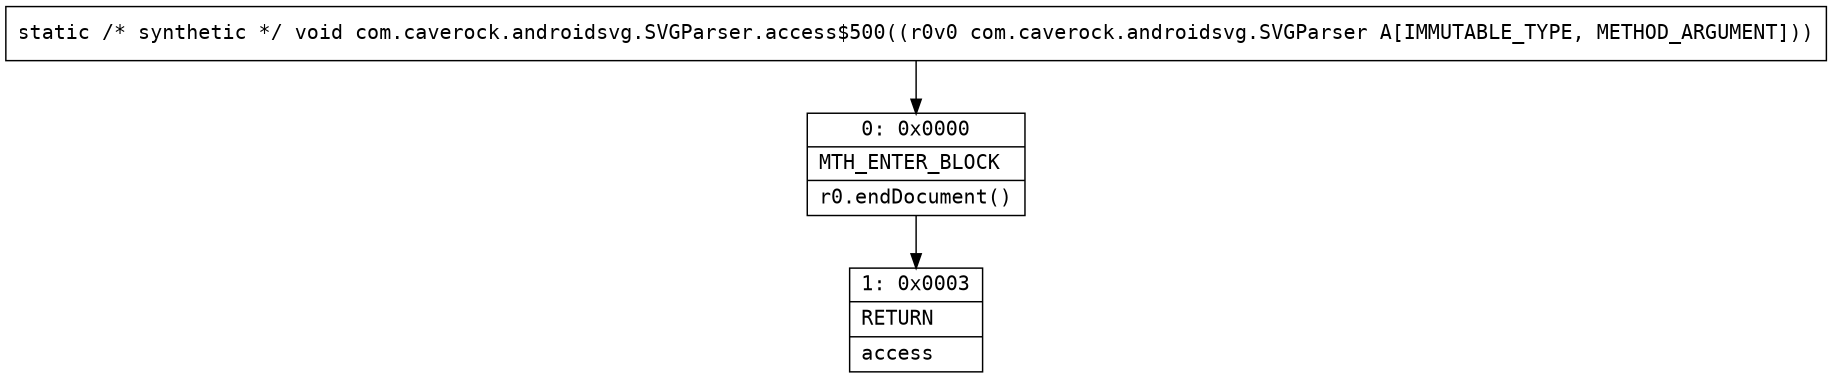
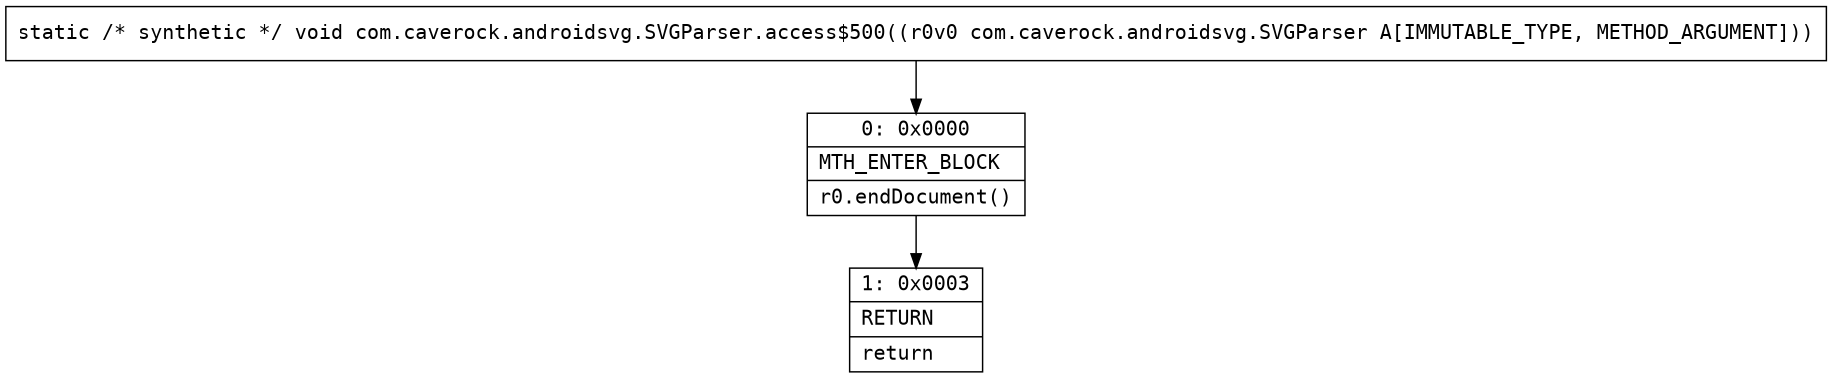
(898, 354) -> (898, 354)
